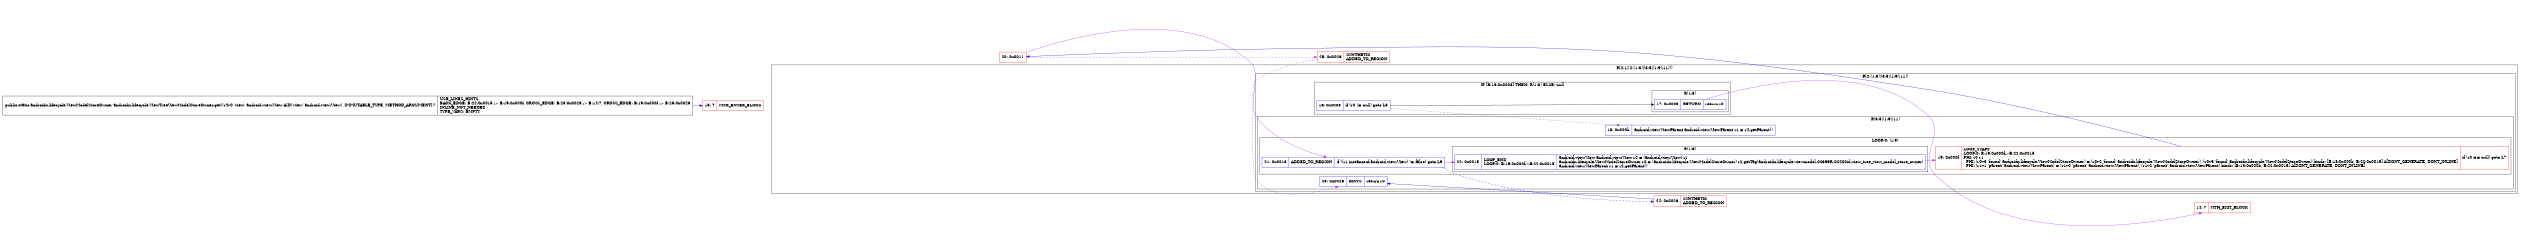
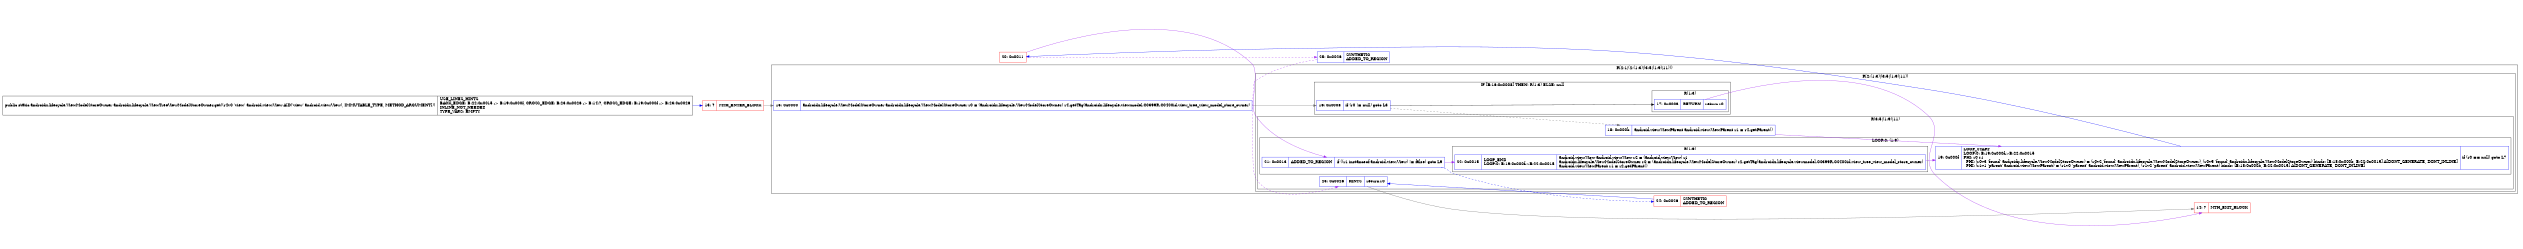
(1353, 57) -> (1353, 57)
none -> (1013, 106)
none -> (1887, 140)
(2222, 158) -> (2222, 158)
none -> (1777, 219)
